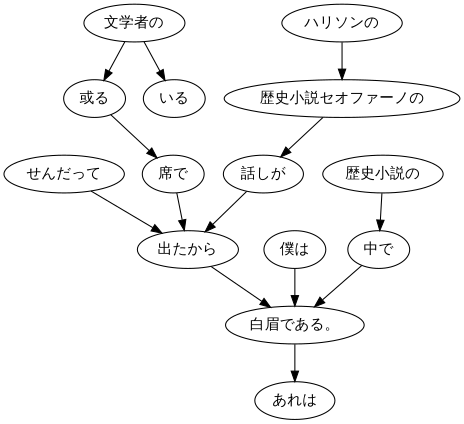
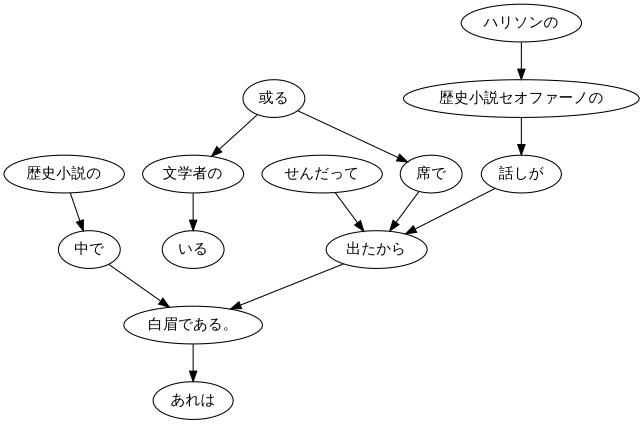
(117, 57) -> (238, 132)
(295, 250) -> none
